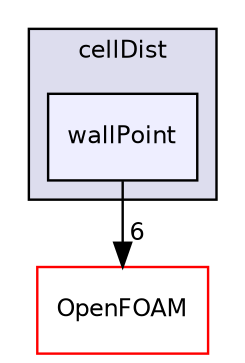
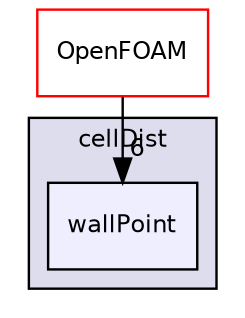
(123, 215) -> (123, 132)
